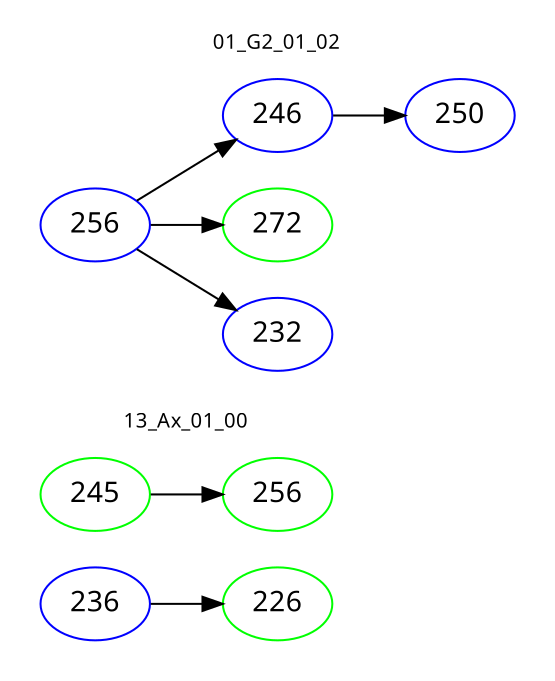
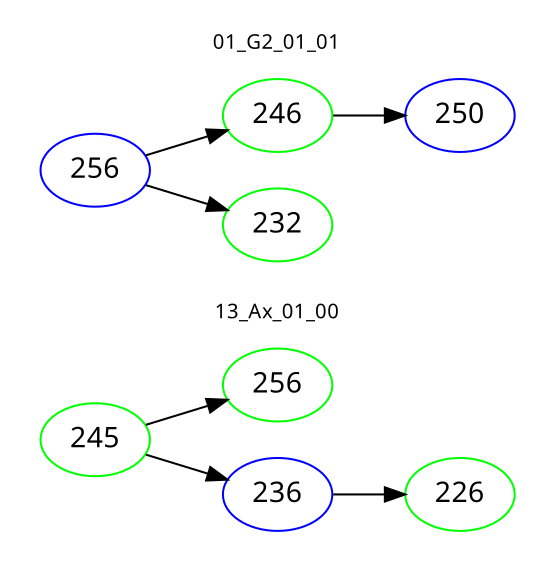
(278, 44) -> (278, 44)
(278, 116) -> (278, 116)
(278, 225) -> none
(278, 334) -> (278, 225)
none -> (177, 464)
